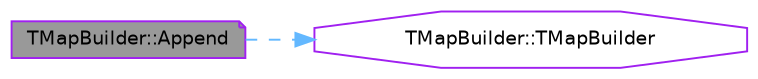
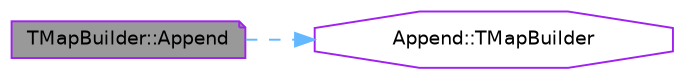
(531, 40) -> (494, 40)
